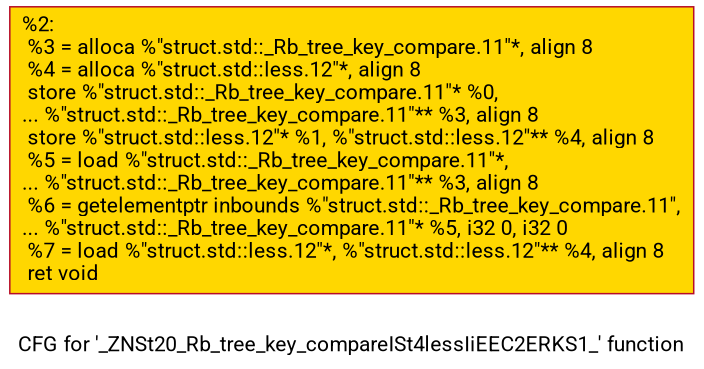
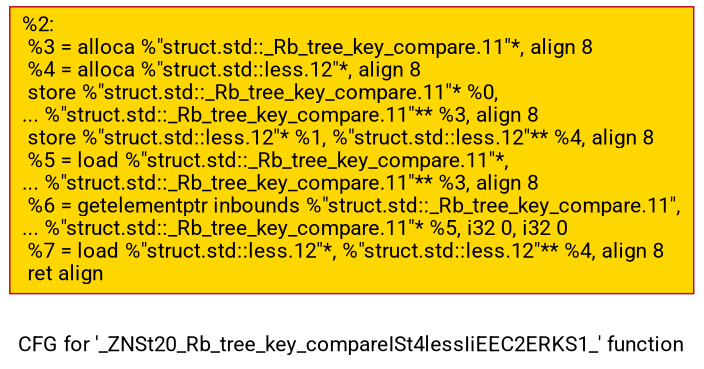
(61, 274) -> (63, 274)
